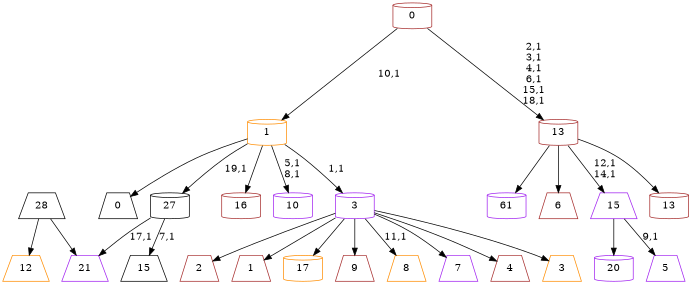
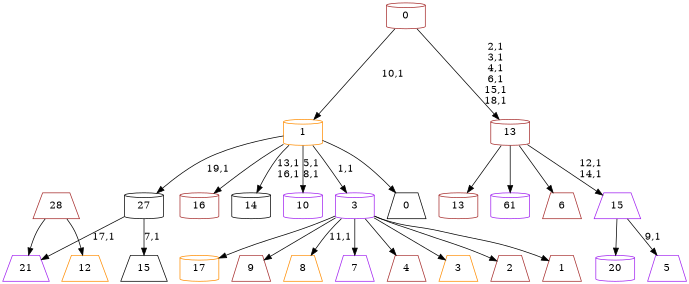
(42, 206) -> (56, 206)
none -> (251, 206)
